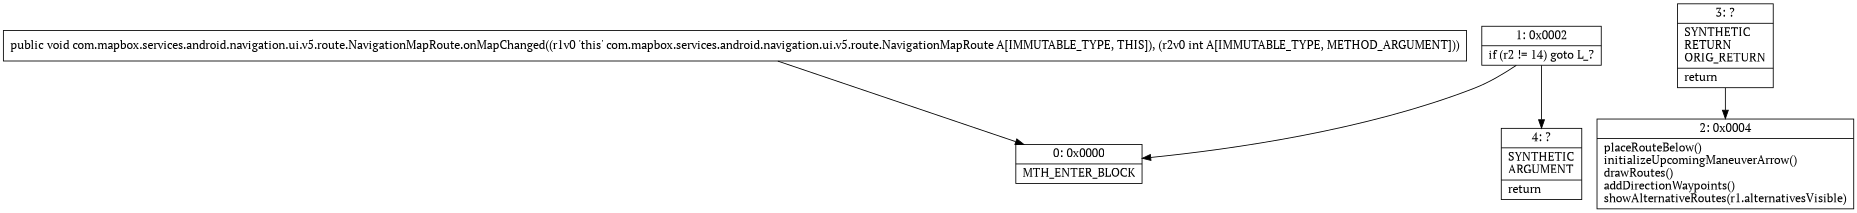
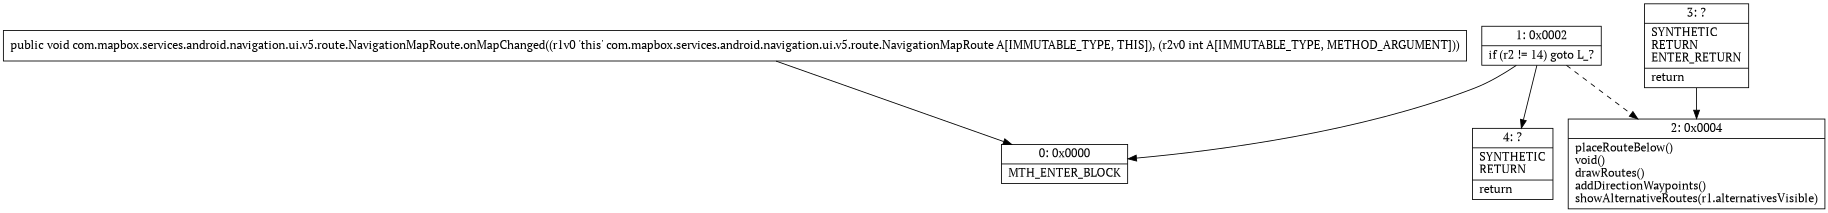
(1725, 58) -> (1697, 58)
none -> (1599, 90)
(1701, 161) -> (1590, 161)
(1541, 170) -> (1503, 170)
